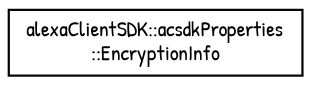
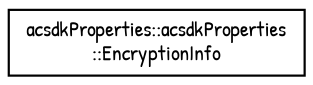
(156, 43) -> (157, 43)
